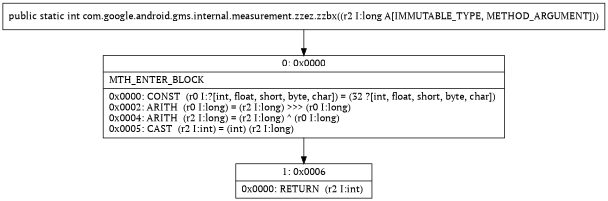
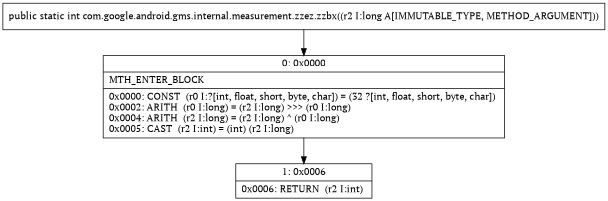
(304, 189) -> (304, 189)
